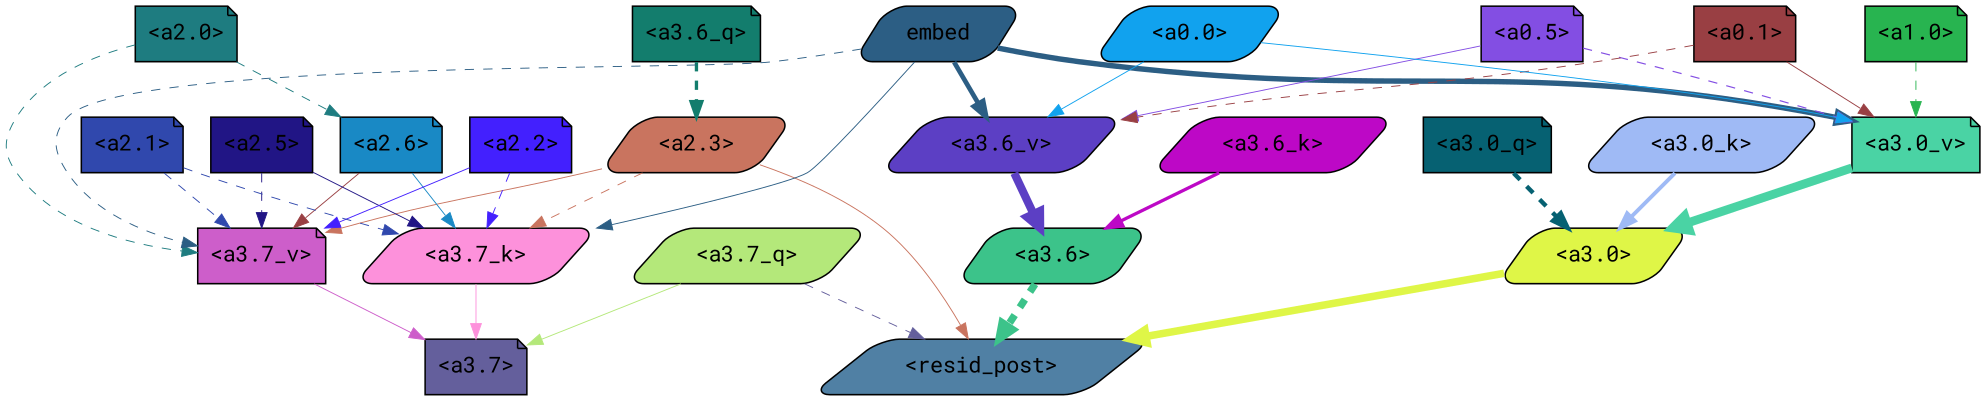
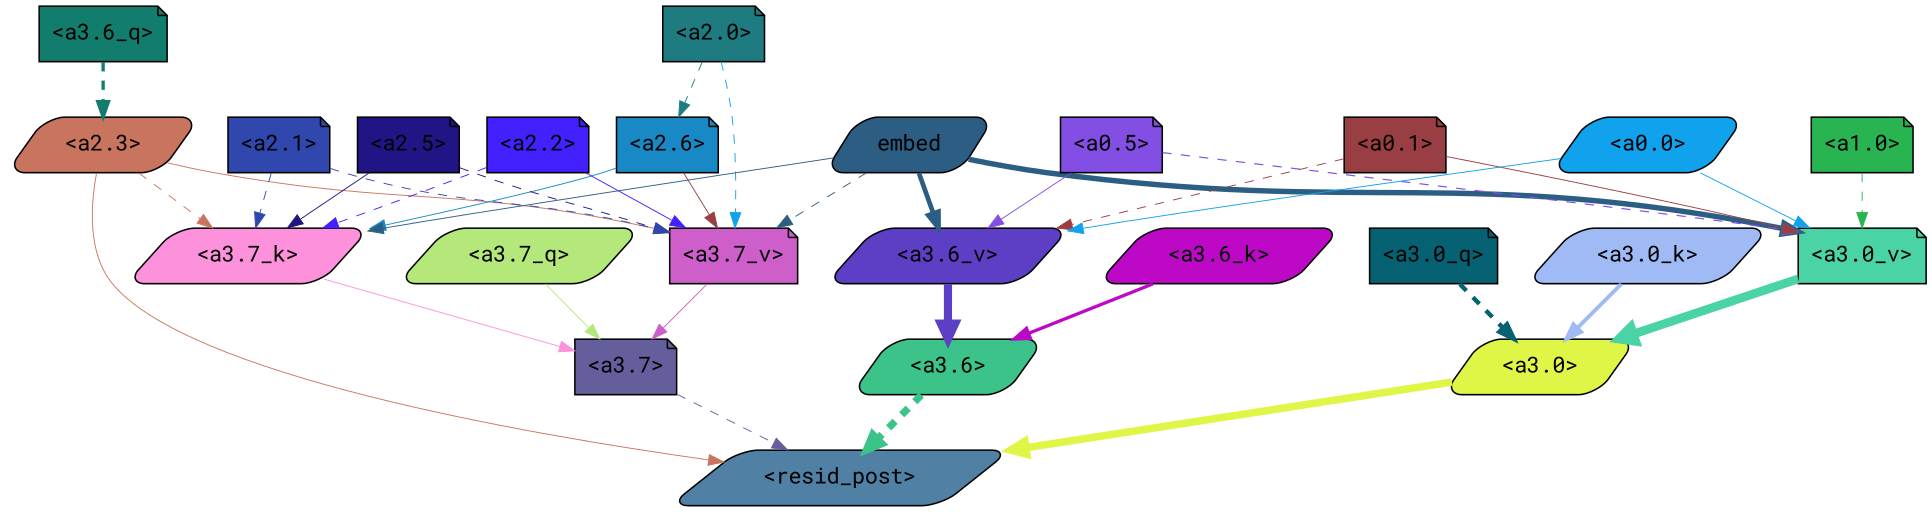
(13, 167) -> (734, 136)
(858, 308) -> (725, 419)
